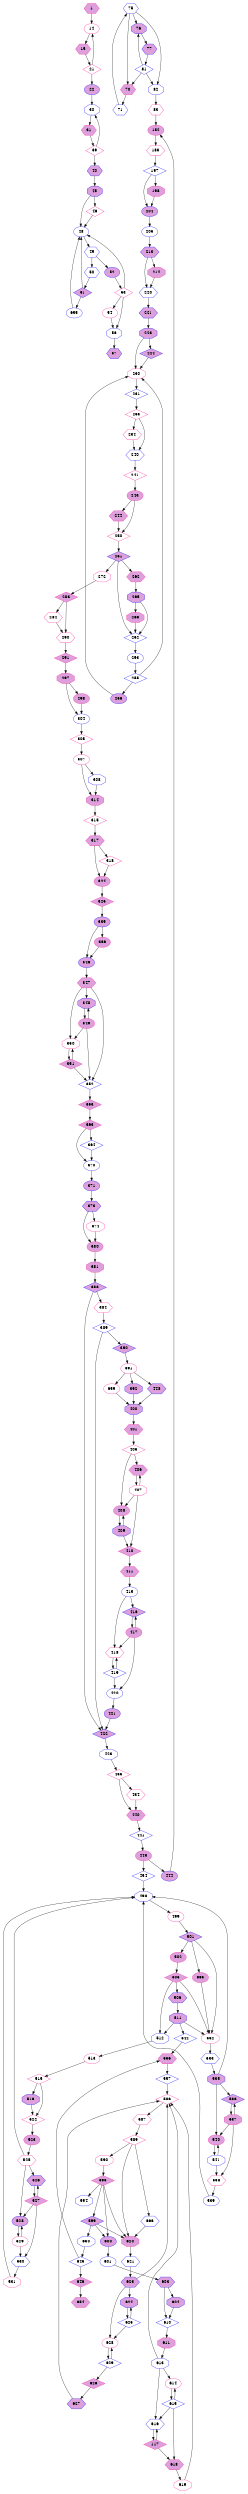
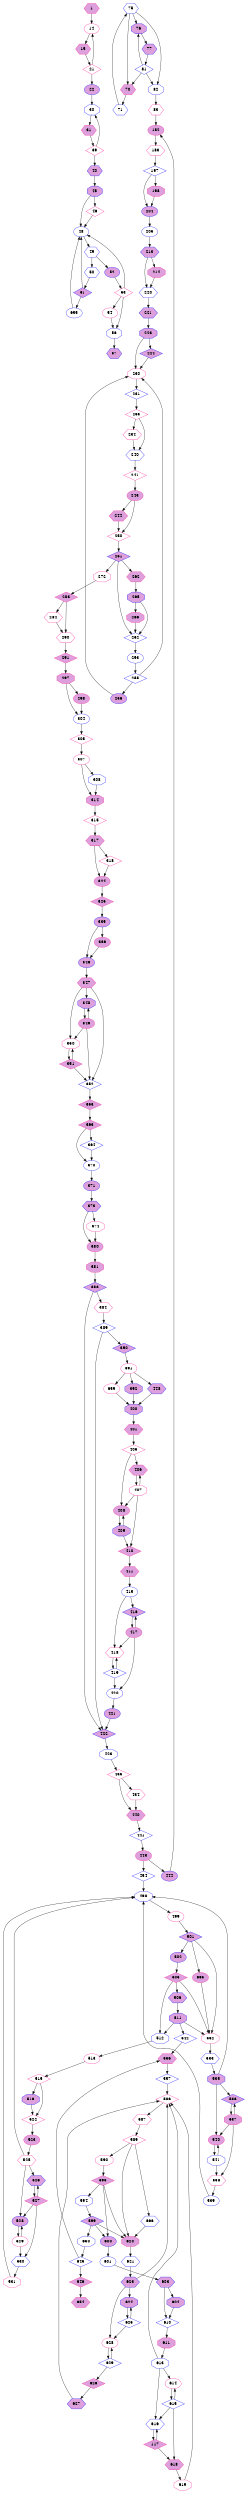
(178, 1957) -> (178, 1957)
(98, 2199) -> (88, 2210)
